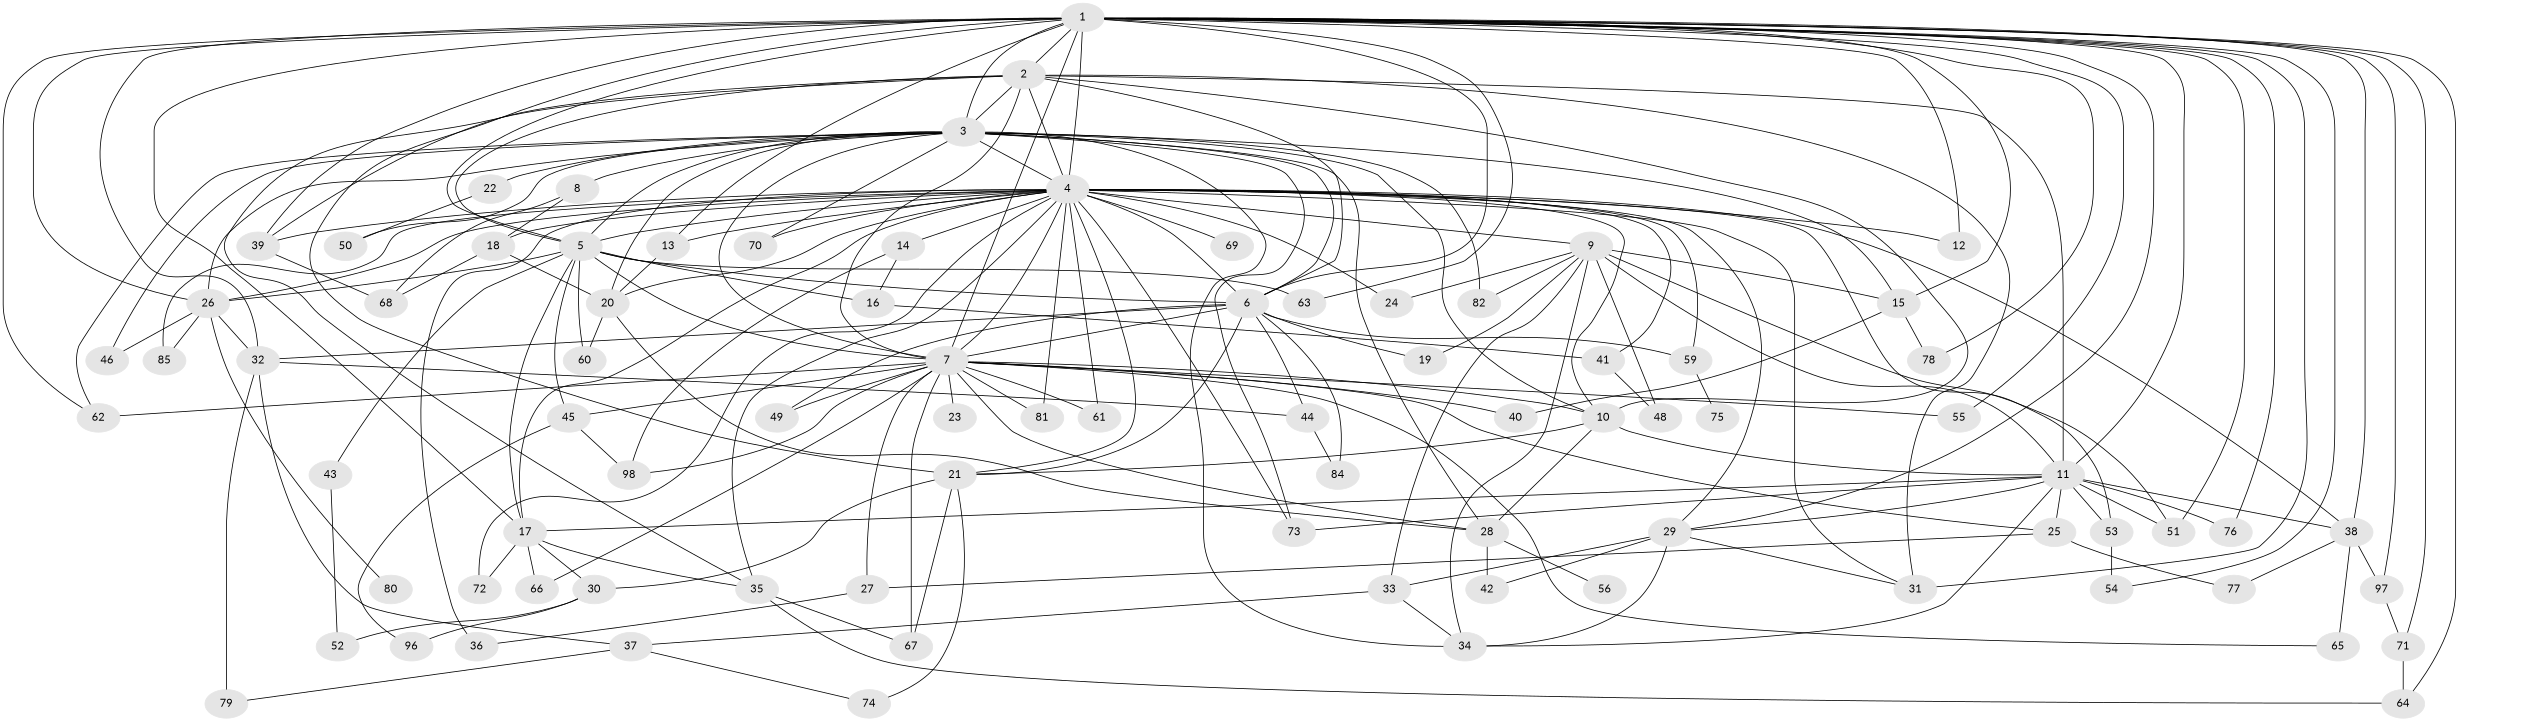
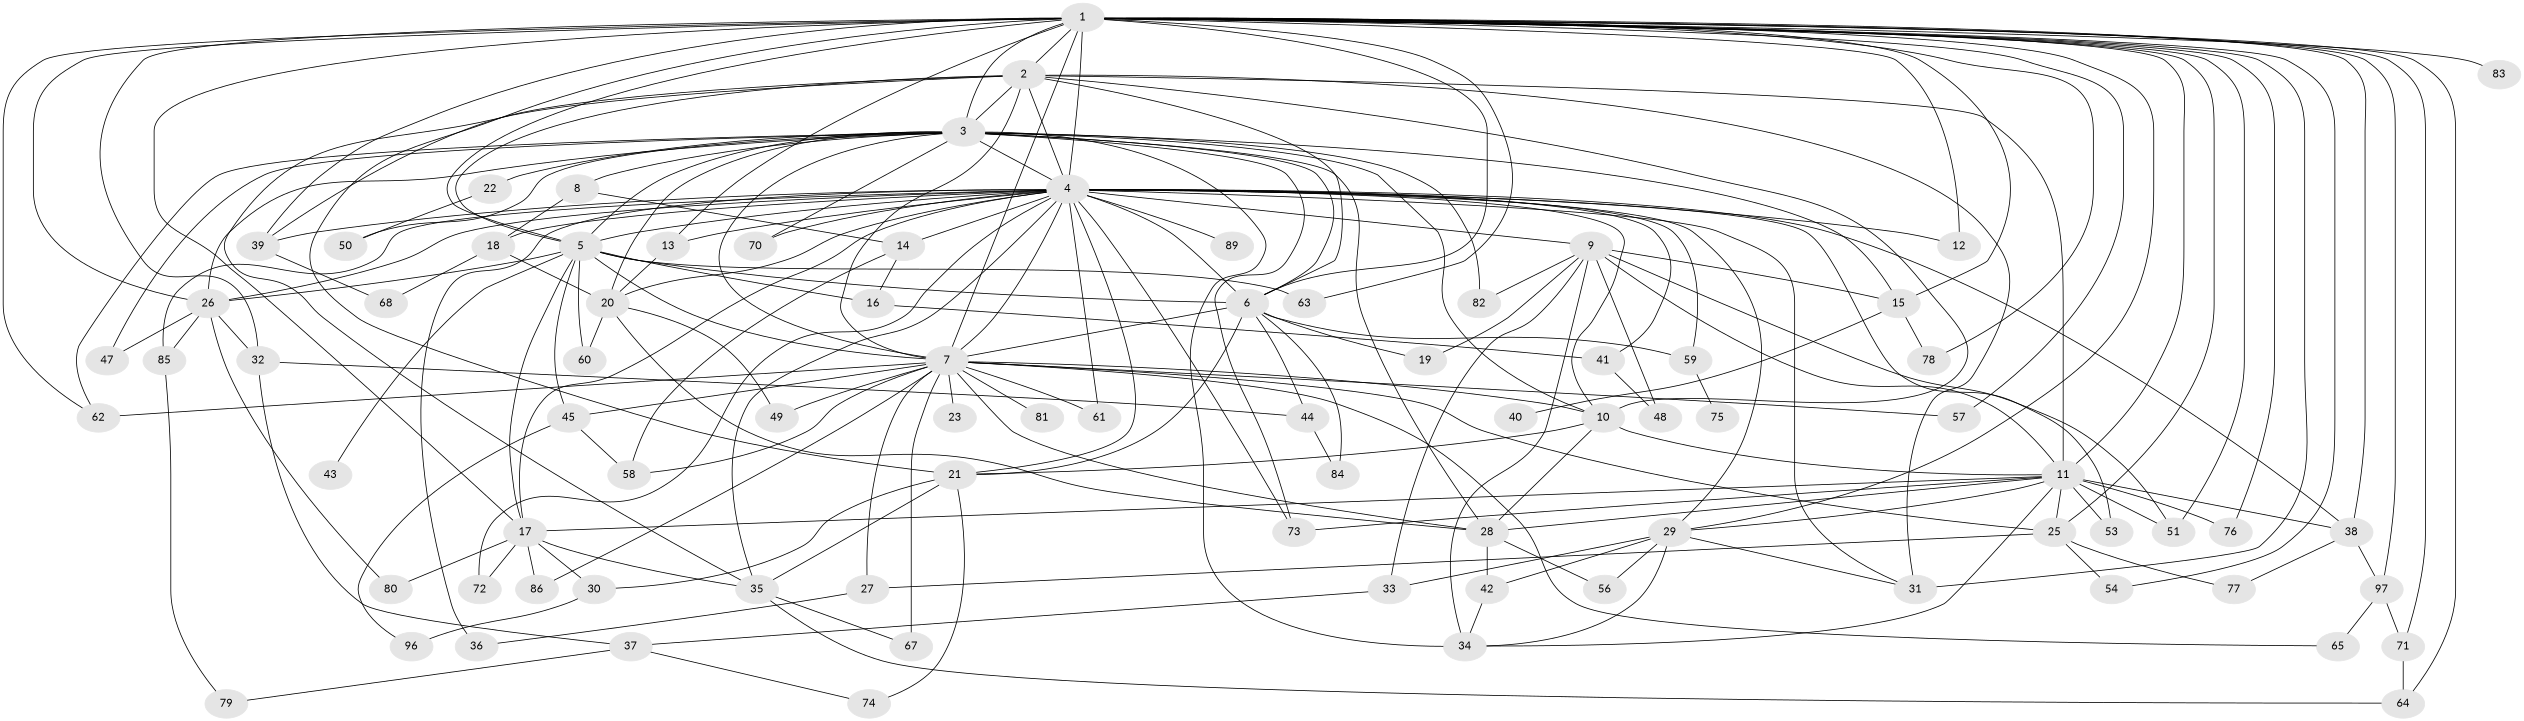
none -> (2186, 62)
none -> (2499, 75)
(482, 223) -> (719, 214)
(1232, 246) -> (1232, 246)
(1055, 303) -> none
(1392, 303) -> none
(1001, 327) -> (711, 339)
(776, 331) -> none
(107, 361) -> (107, 361)
(1233, 379) -> none
(1959, 418) -> (1959, 418)
(629, 475) -> (629, 475)
none -> (1775, 504)
(226, 531) -> (171, 539)
none -> (458, 561)
(933, 561) -> (856, 533)
none -> (1637, 561)
(2112, 562) -> (2083, 561)
(537, 589) -> (537, 589)
(2345, 589) -> (2360, 618)
(1427, 618) -> (1476, 618)
(338, 647) -> none
